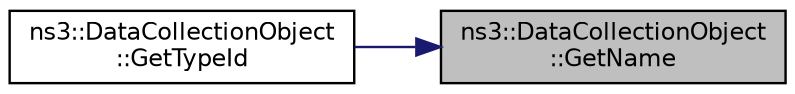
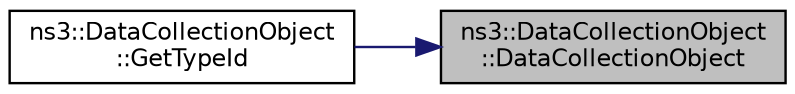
(613, 47) -> (613, 47)
